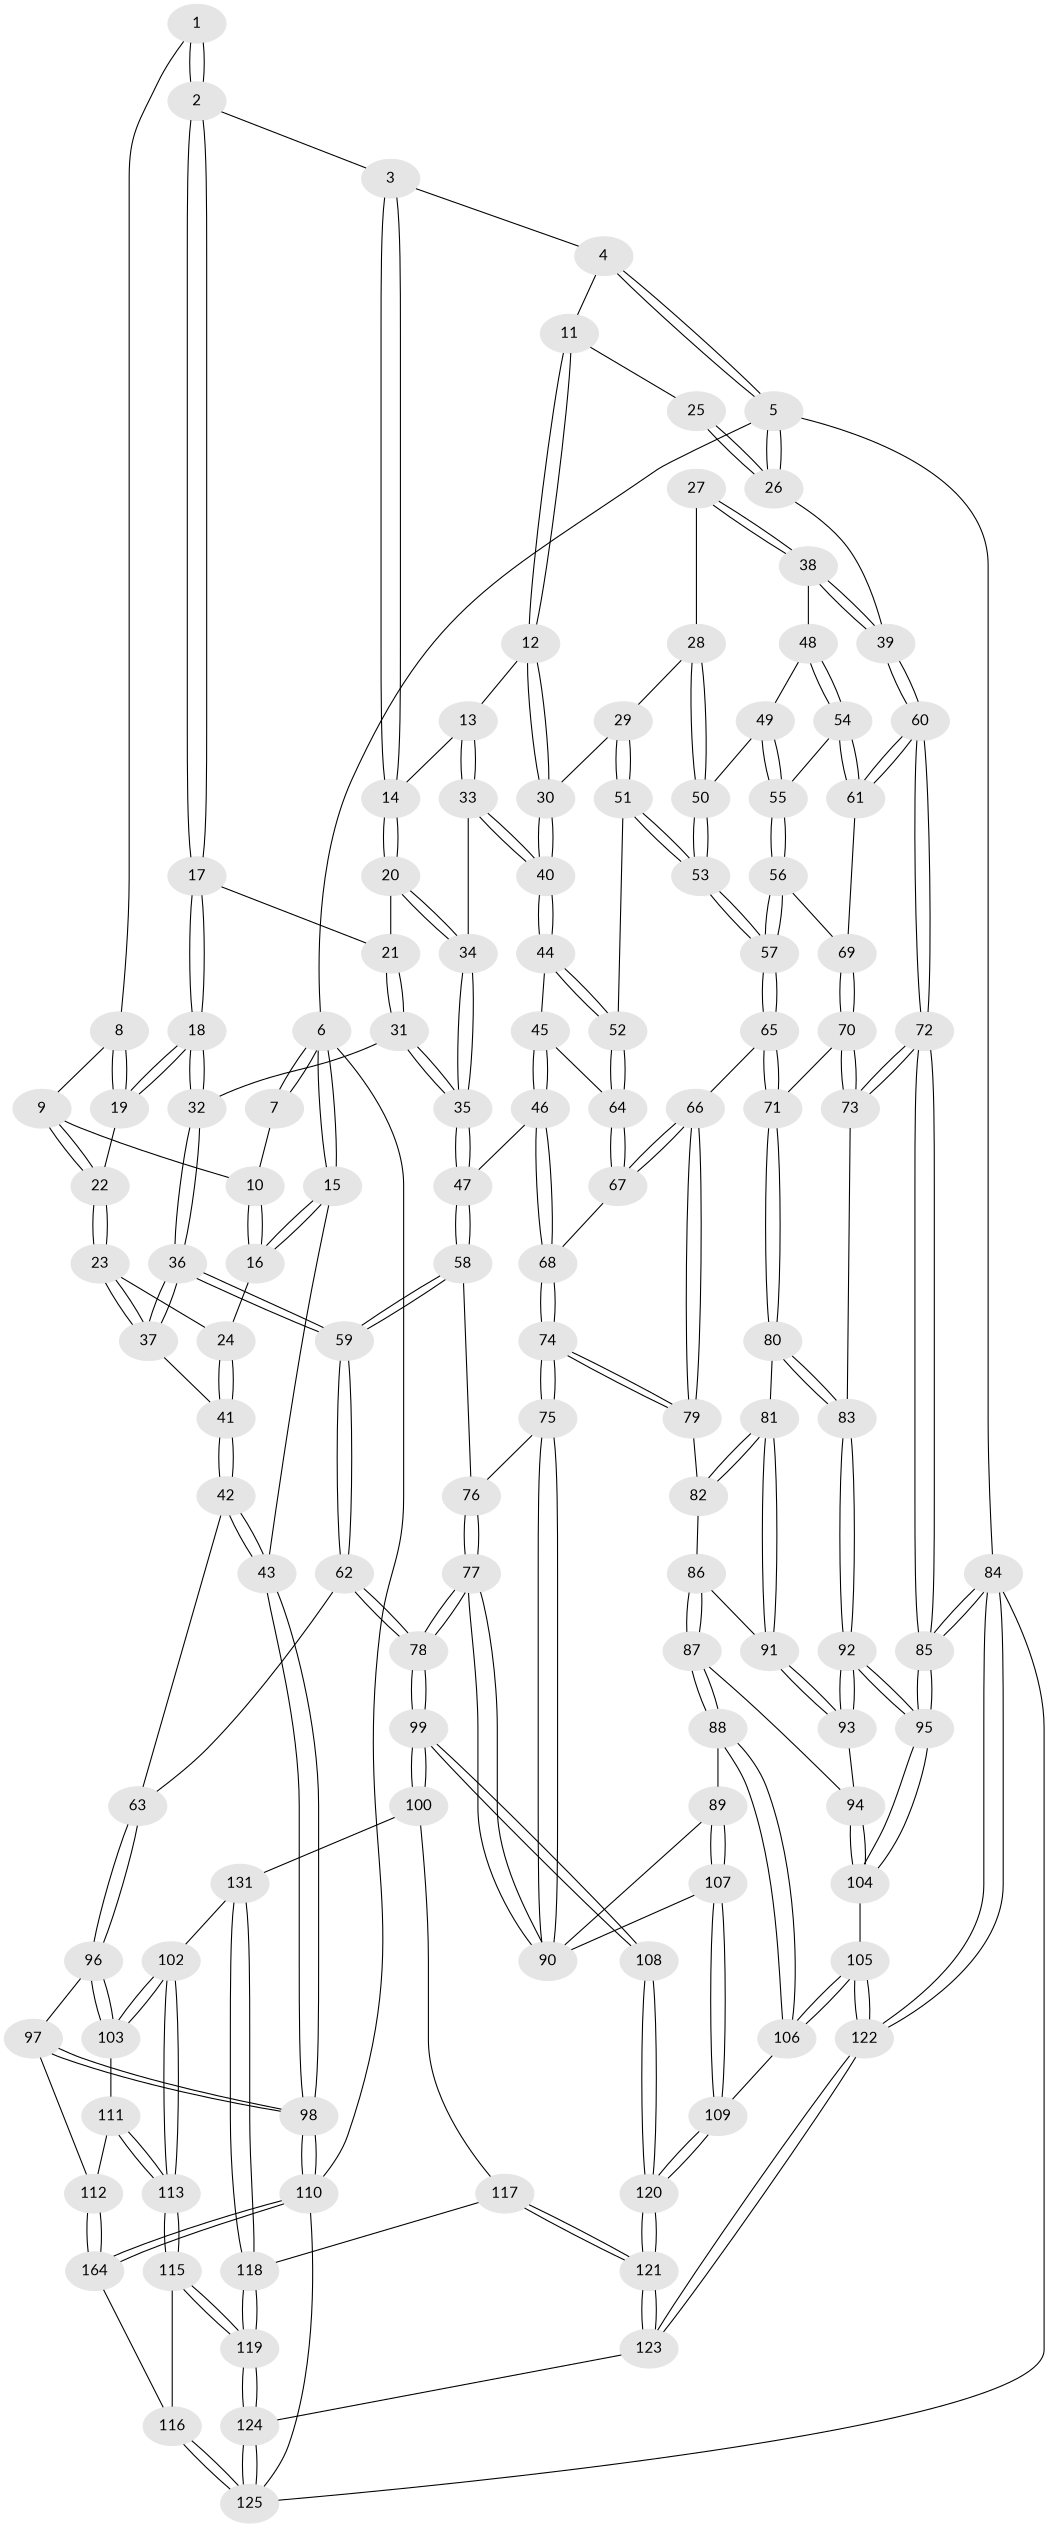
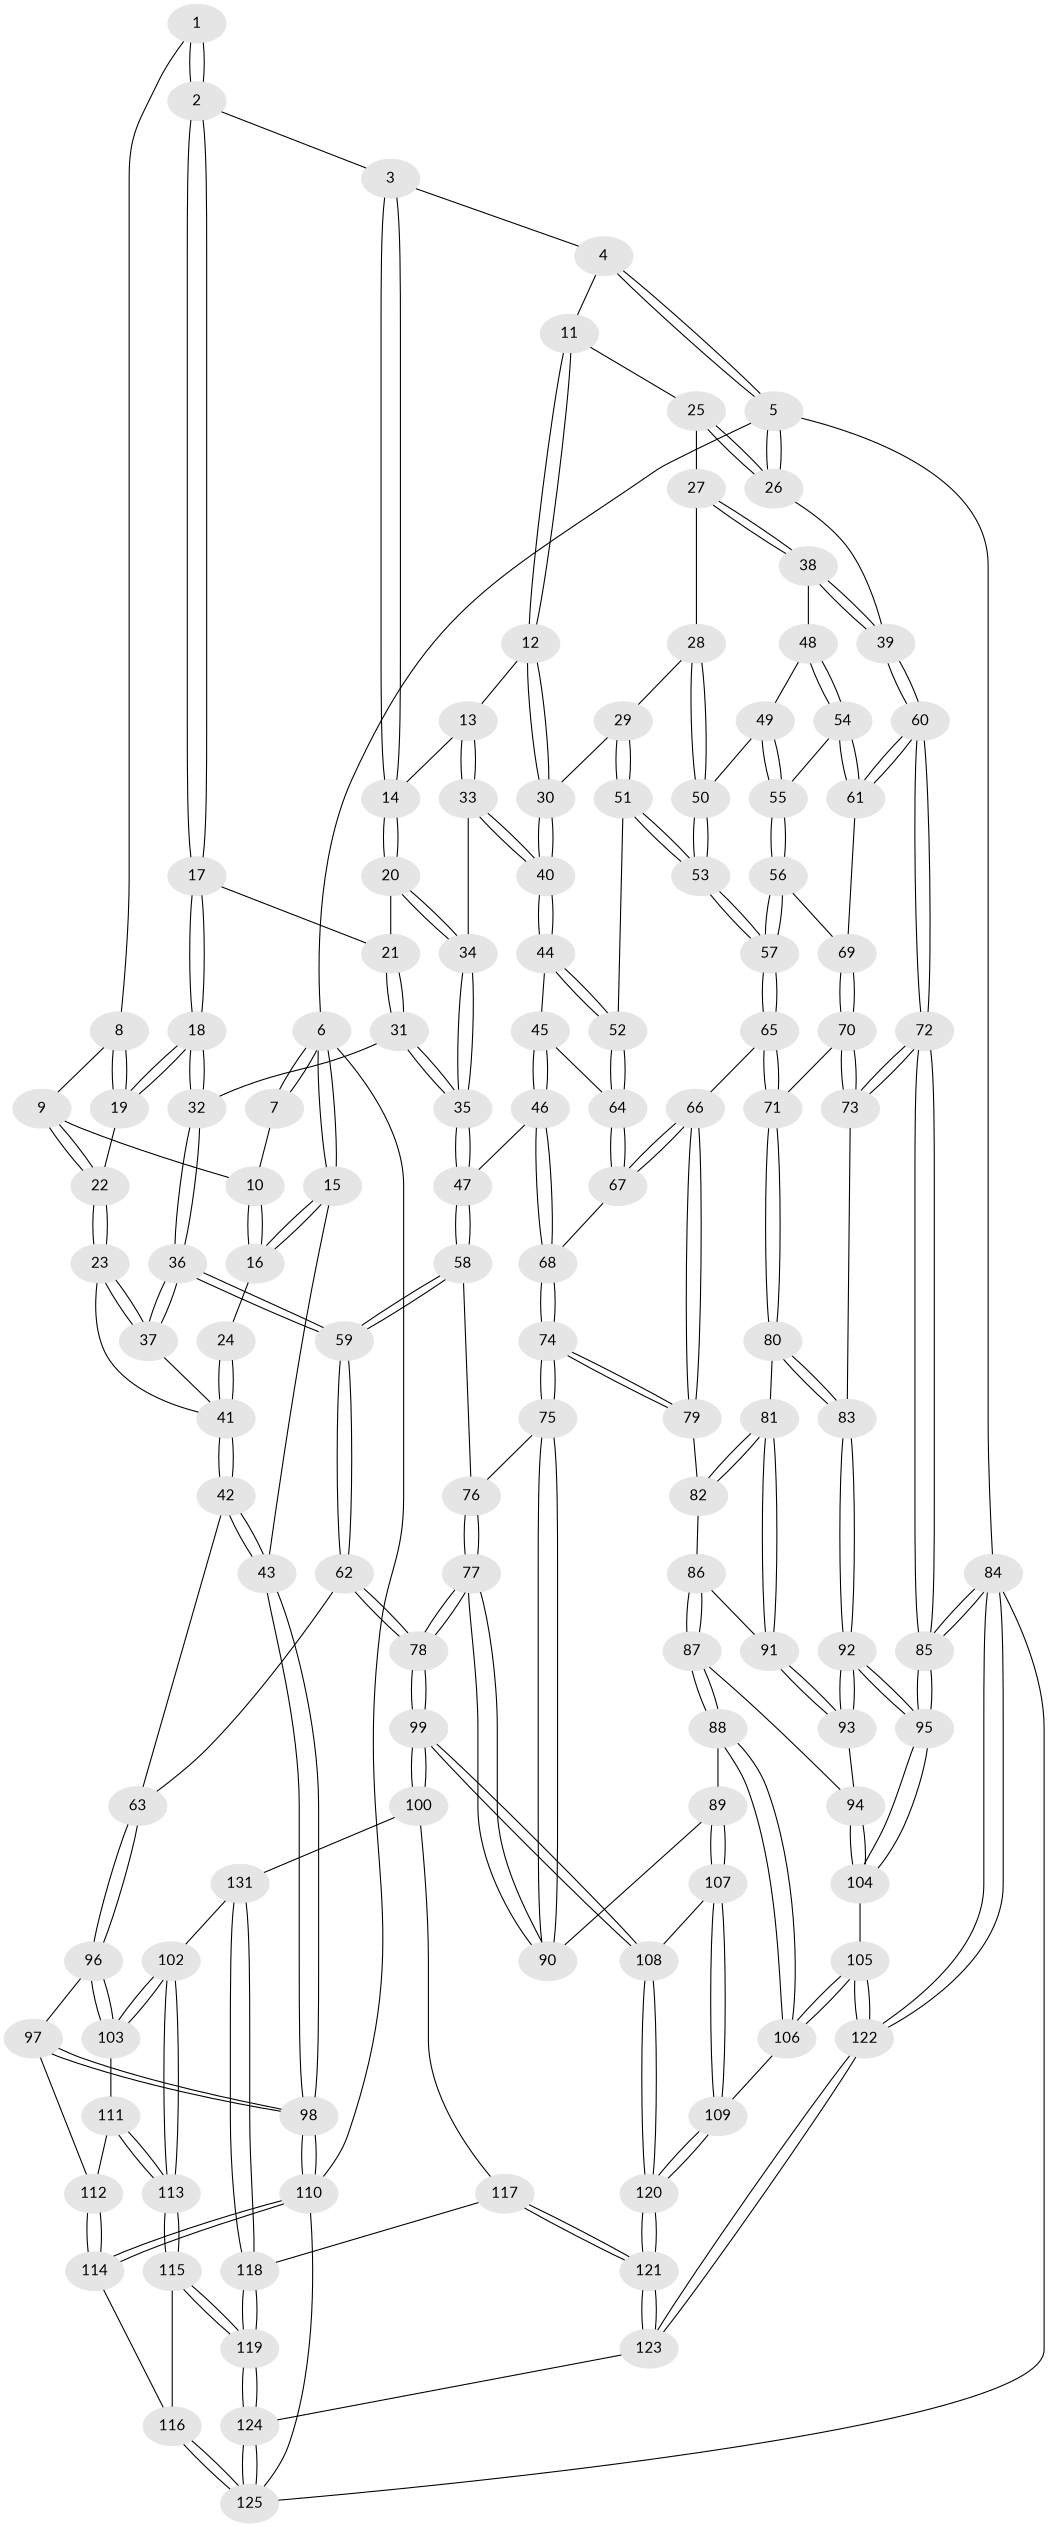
none -> (696, 457)
(163, 1302) -> (118, 1370)
(633, 1922) -> (683, 1922)
(95, 2271) -> (95, 2271)
